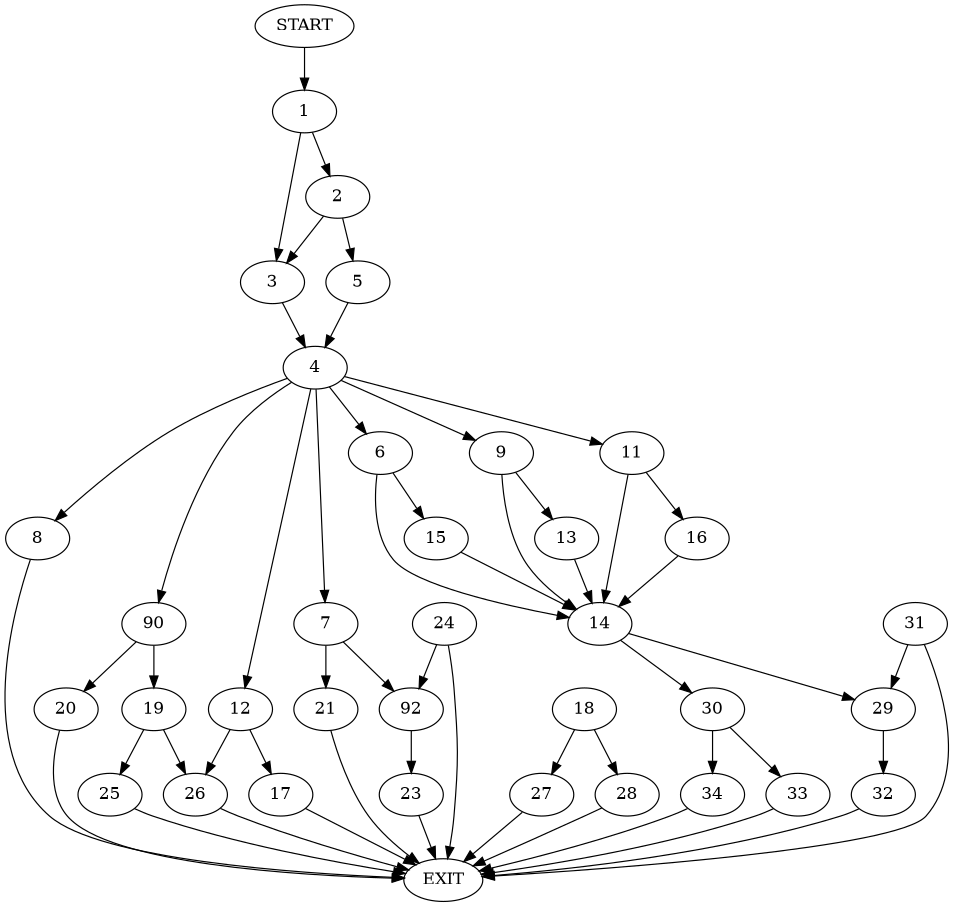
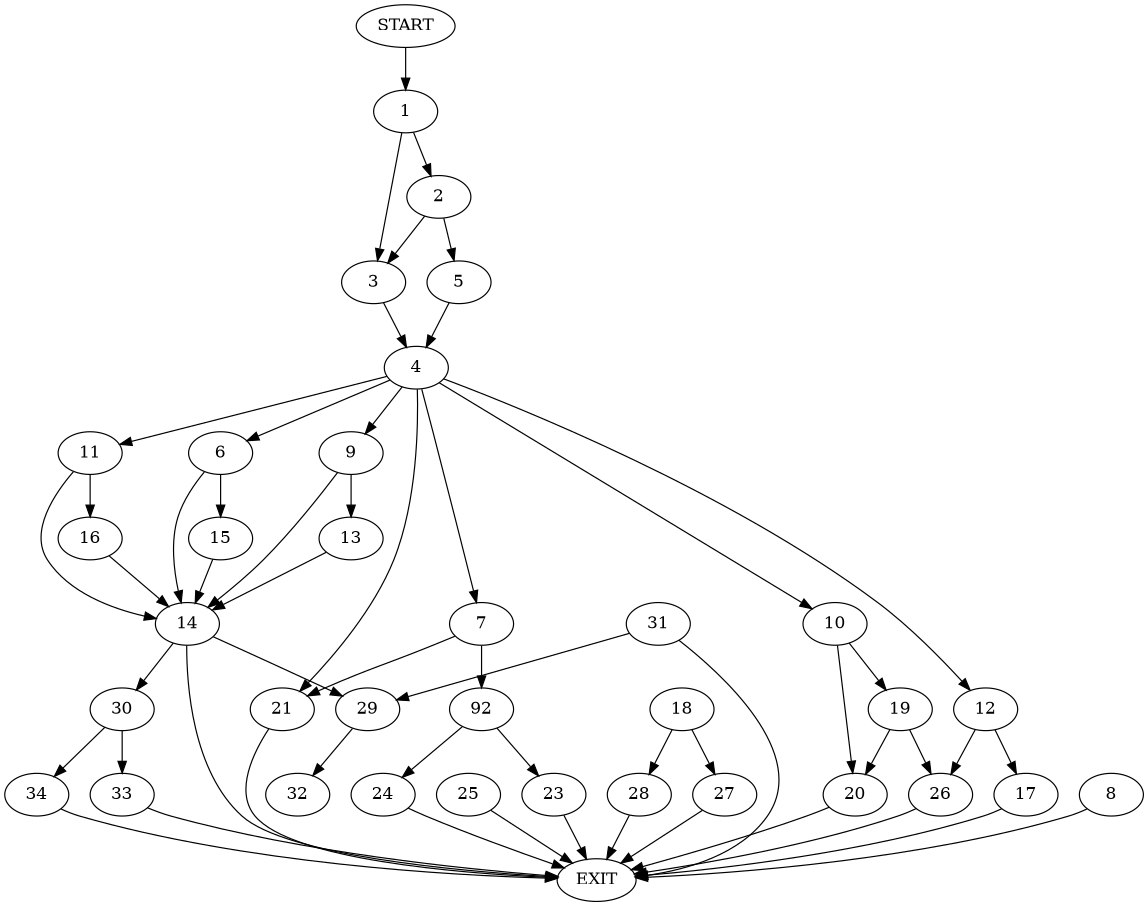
(168, 433) -> (397, 549)
(154, 624) -> (835, 624)
(430, 661) -> (437, 748)
(135, 747) -> (881, 747)
(679, 853) -> (244, 817)
